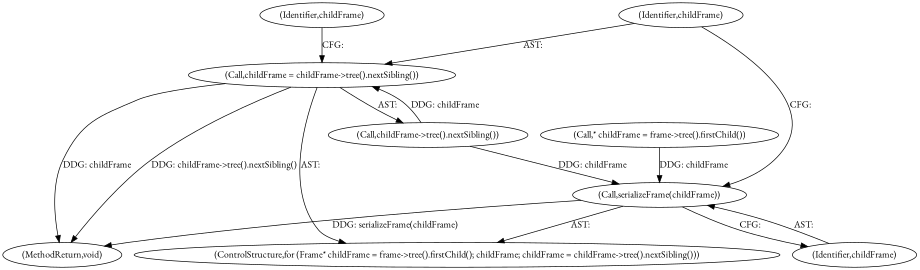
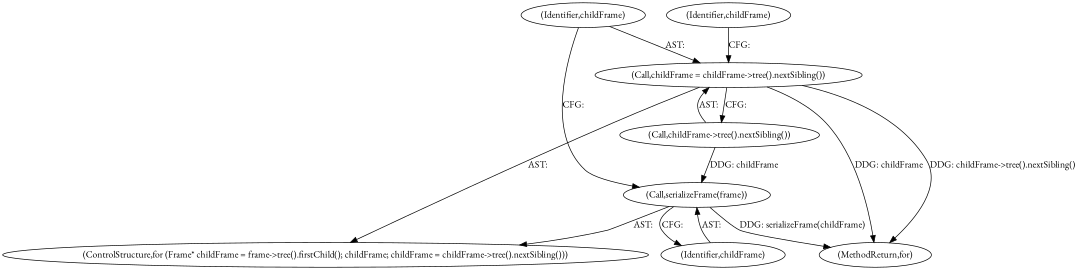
(389, 105) -> (737, 105)
(445, 105) -> (710, 105)
(660, 135) -> none
(660, 195) -> (697, 195)
(62, 255) -> (875, 255)
